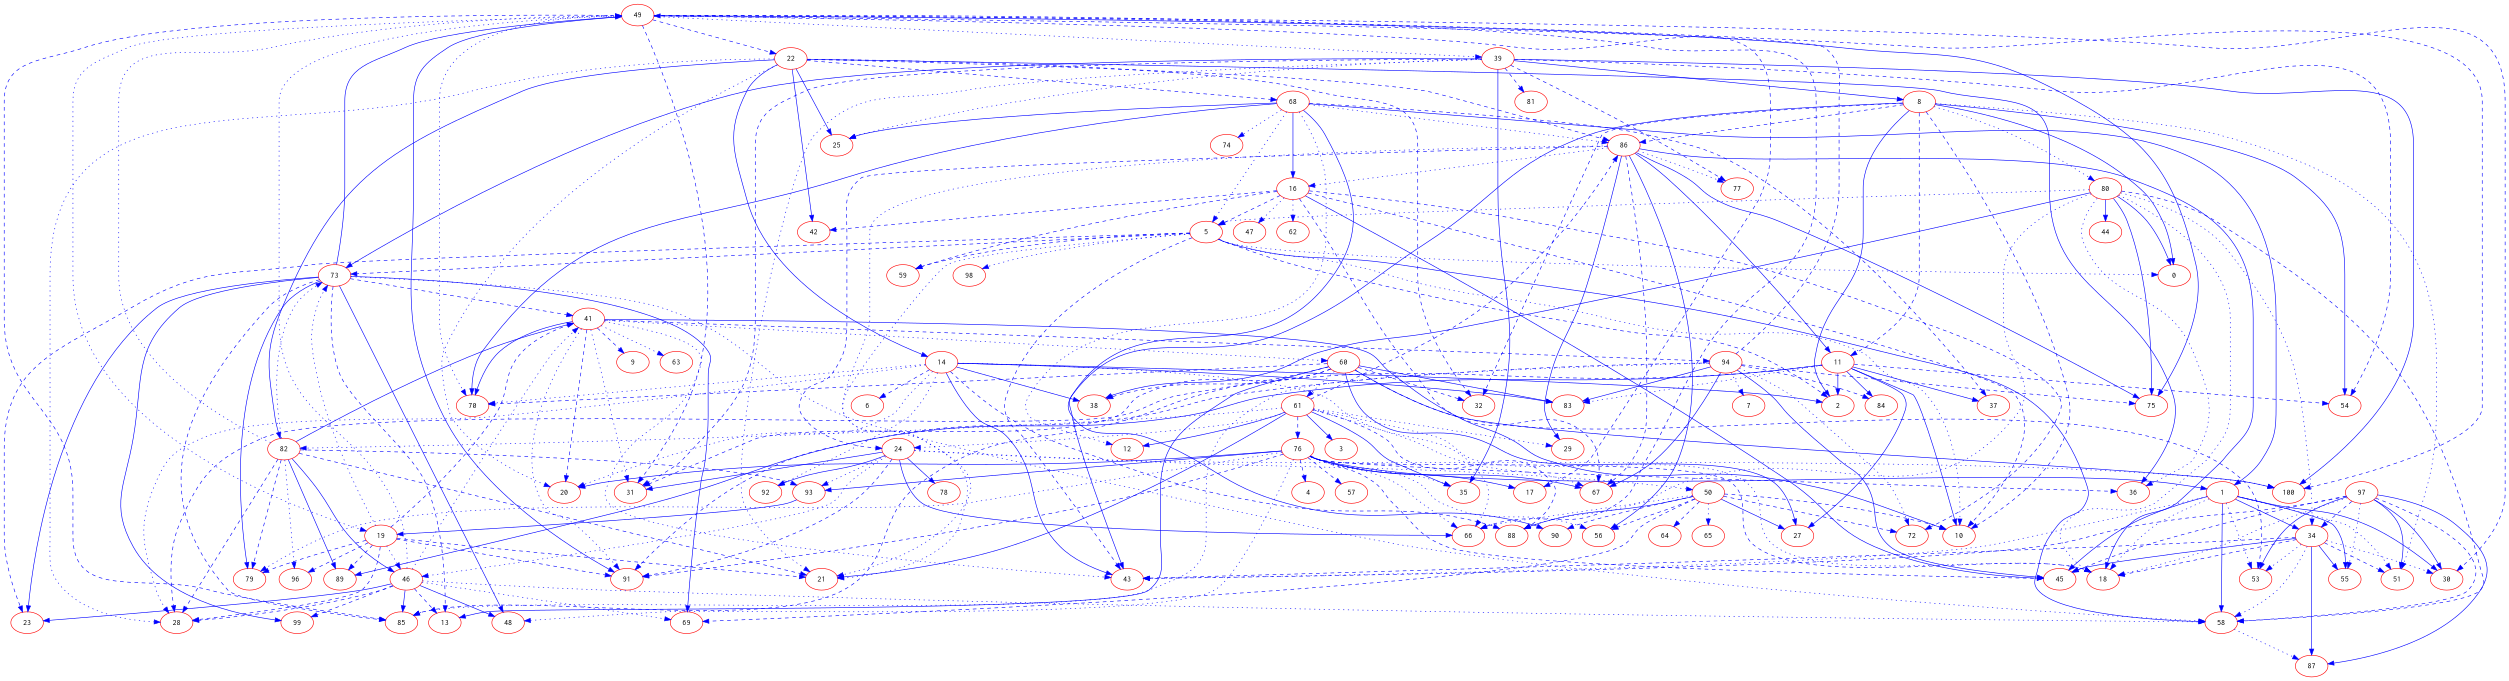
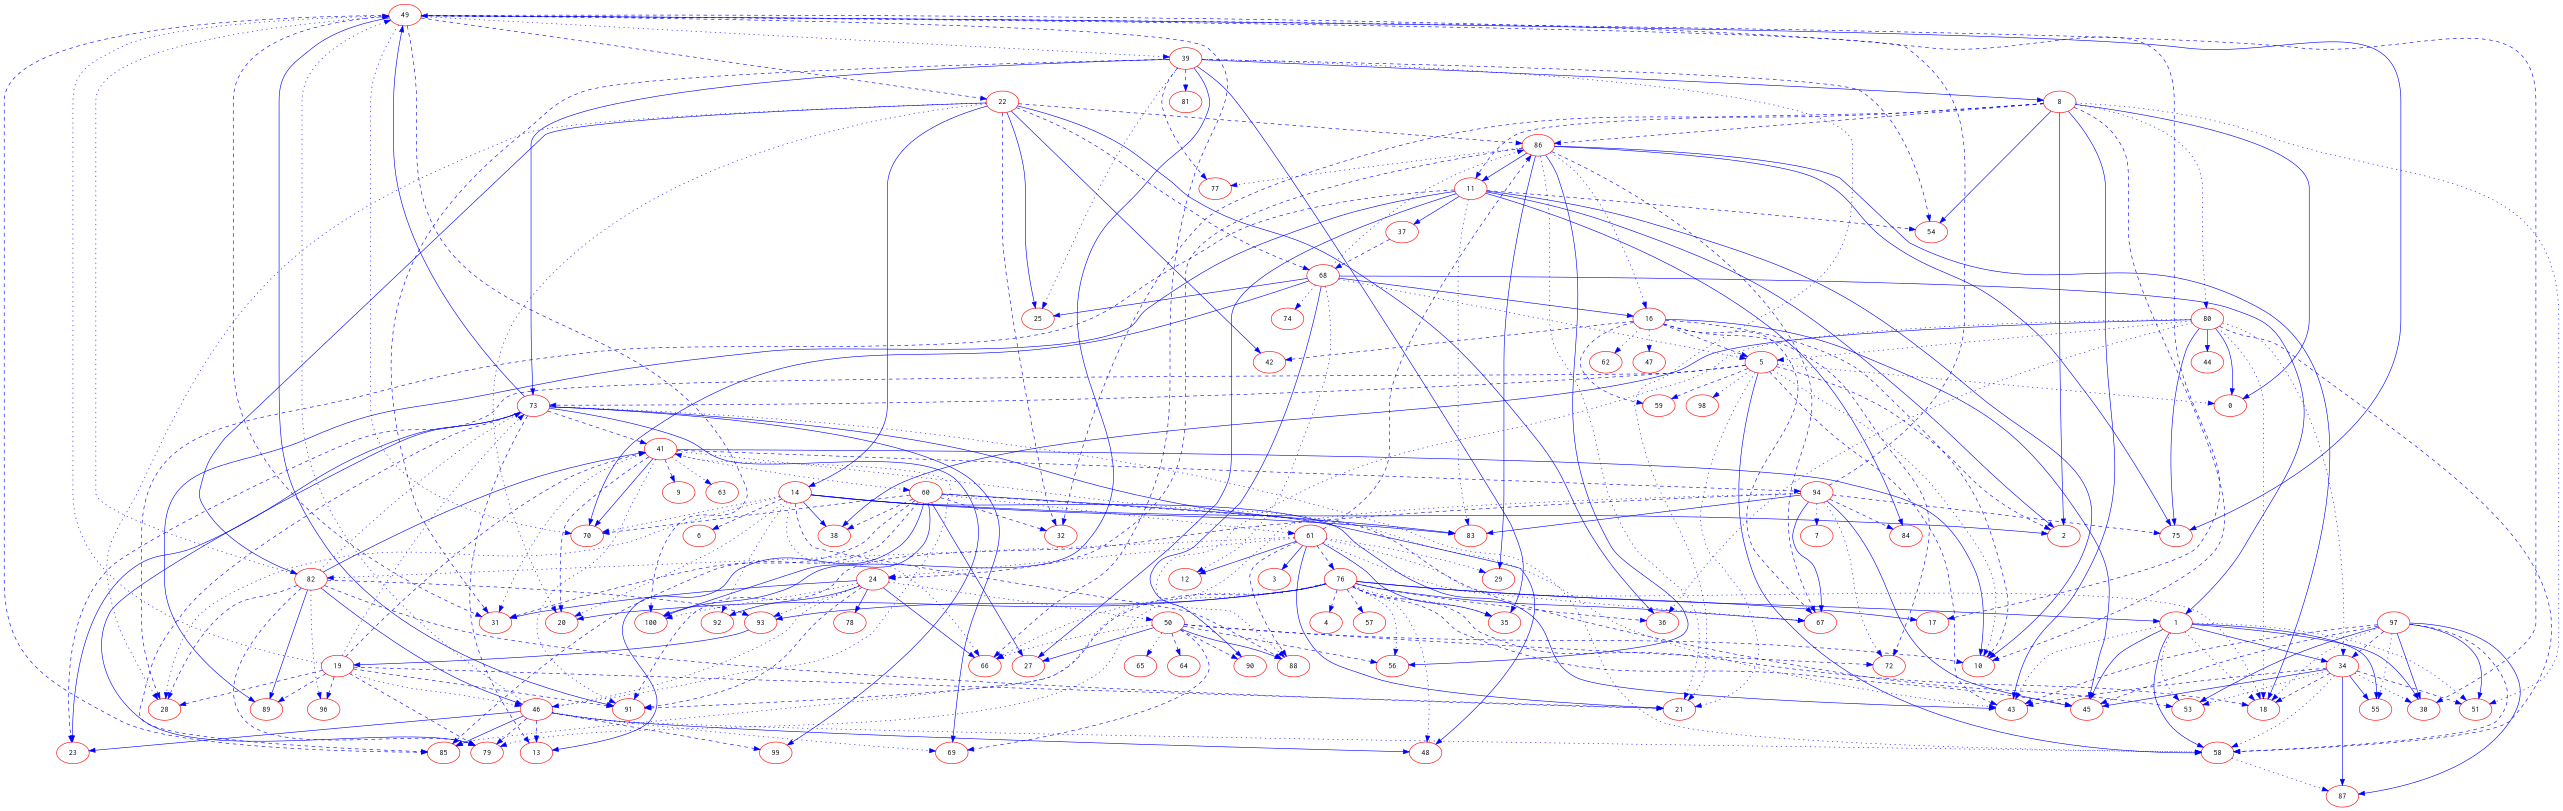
(73, 103) -> (73, 288)
(1691, 146) -> (1365, 252)
(297, 608) -> (514, 729)
